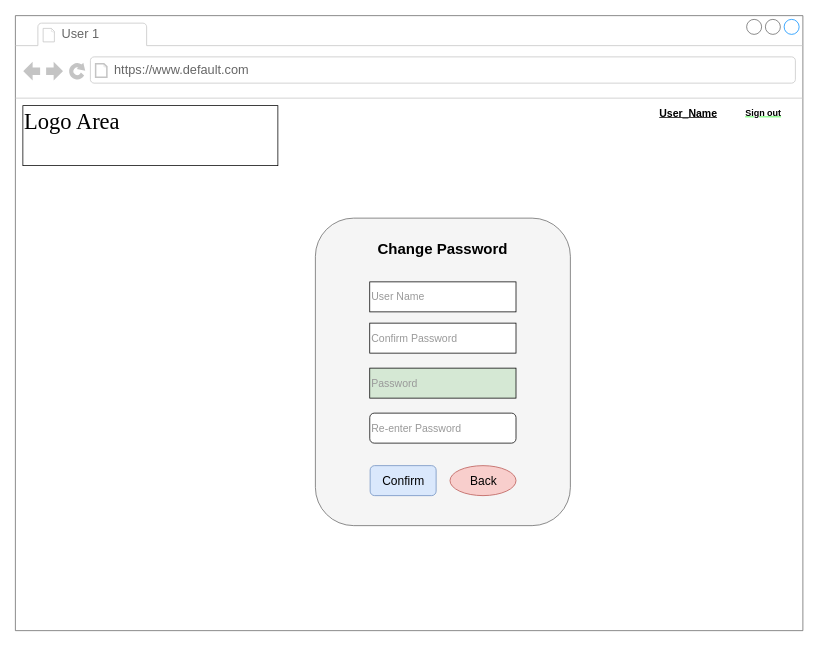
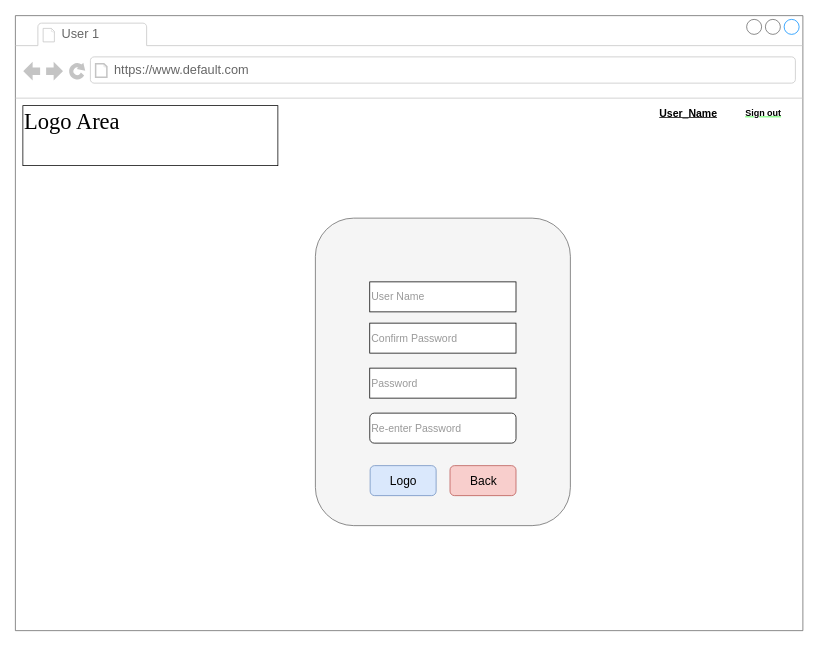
(443, 248) -> none
(443, 383) -> (443, 383)
(404, 480) -> (404, 480)
(483, 480) -> (483, 480)
